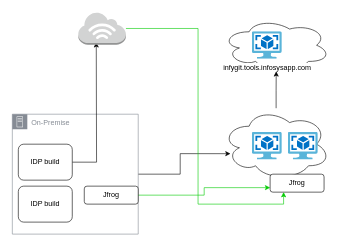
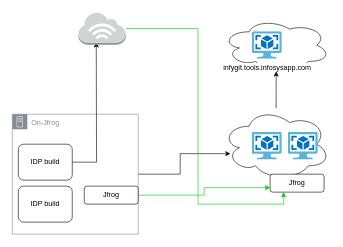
(51, 123) -> (48, 123)
